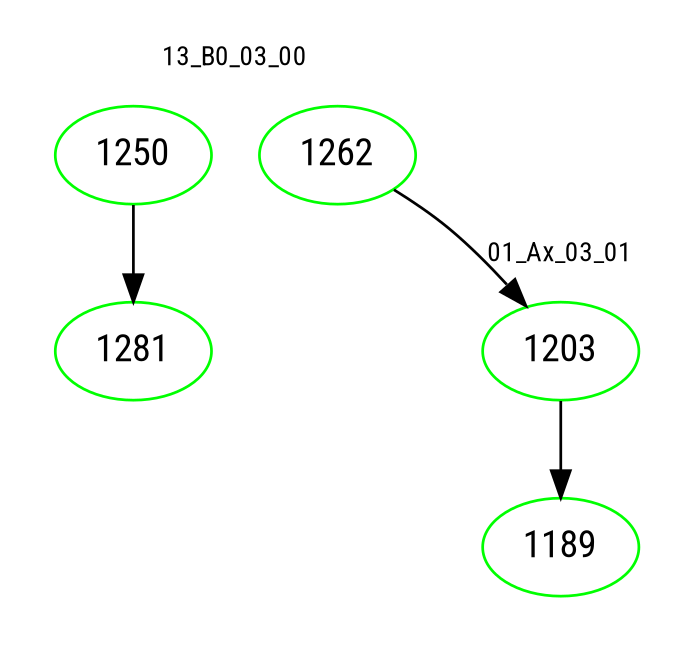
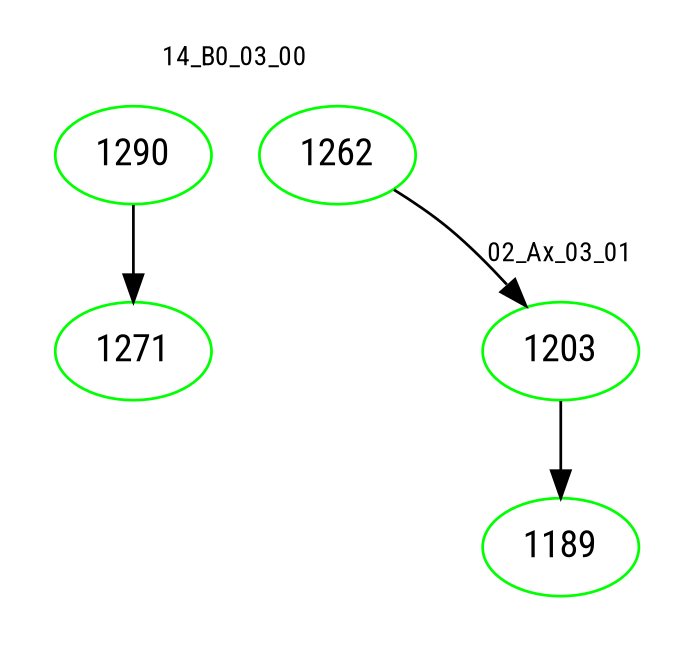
(235, 59) -> (235, 59)
(133, 155) -> (133, 155)
(561, 255) -> (561, 255)
(133, 351) -> (133, 351)
